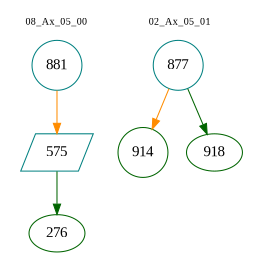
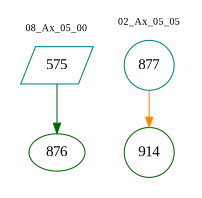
(180, 22) -> (150, 22)
(57, 65) -> none
(214, 152) -> none
(57, 233) -> (57, 152)
